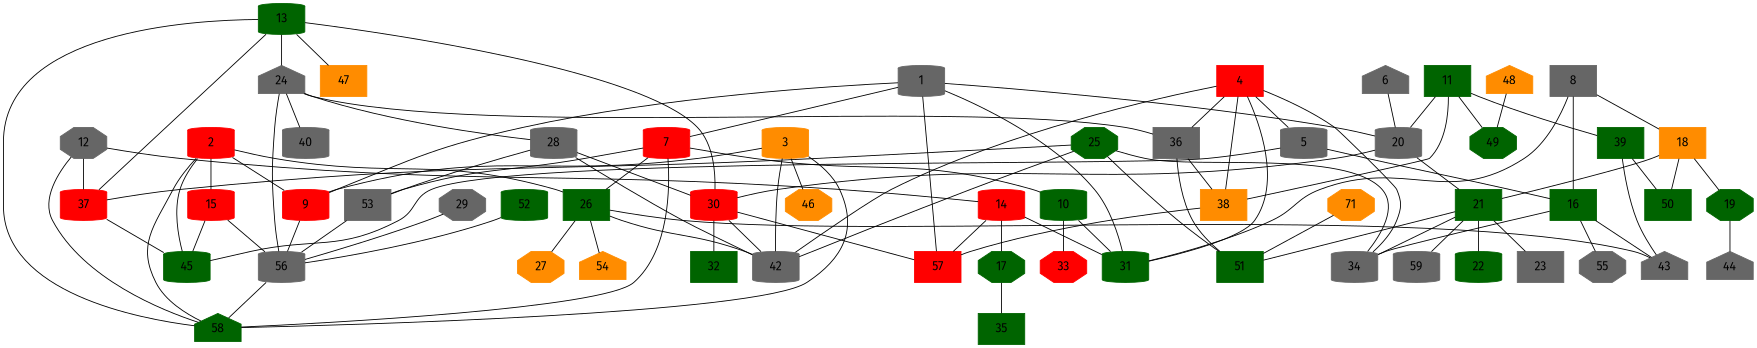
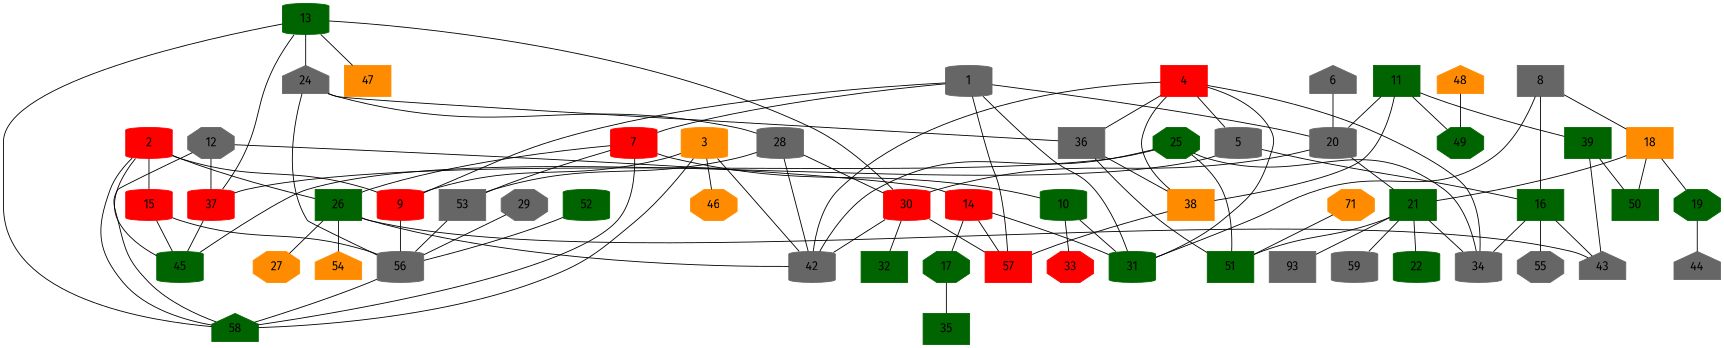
(306, 143) -> none
(1541, 267) -> (1293, 267)
